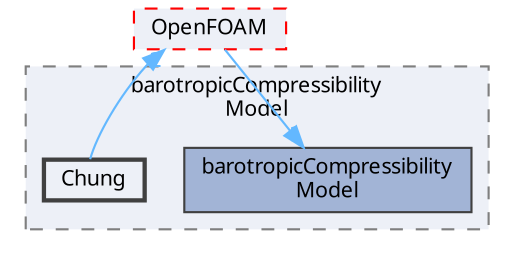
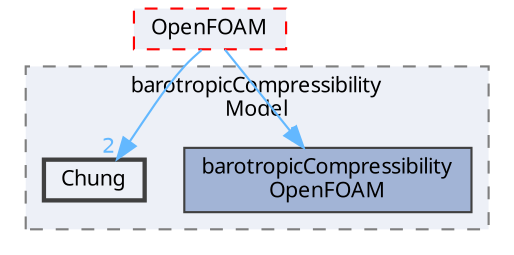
(114, 109) -> (163, 93)
(328, 180) -> (328, 180)
